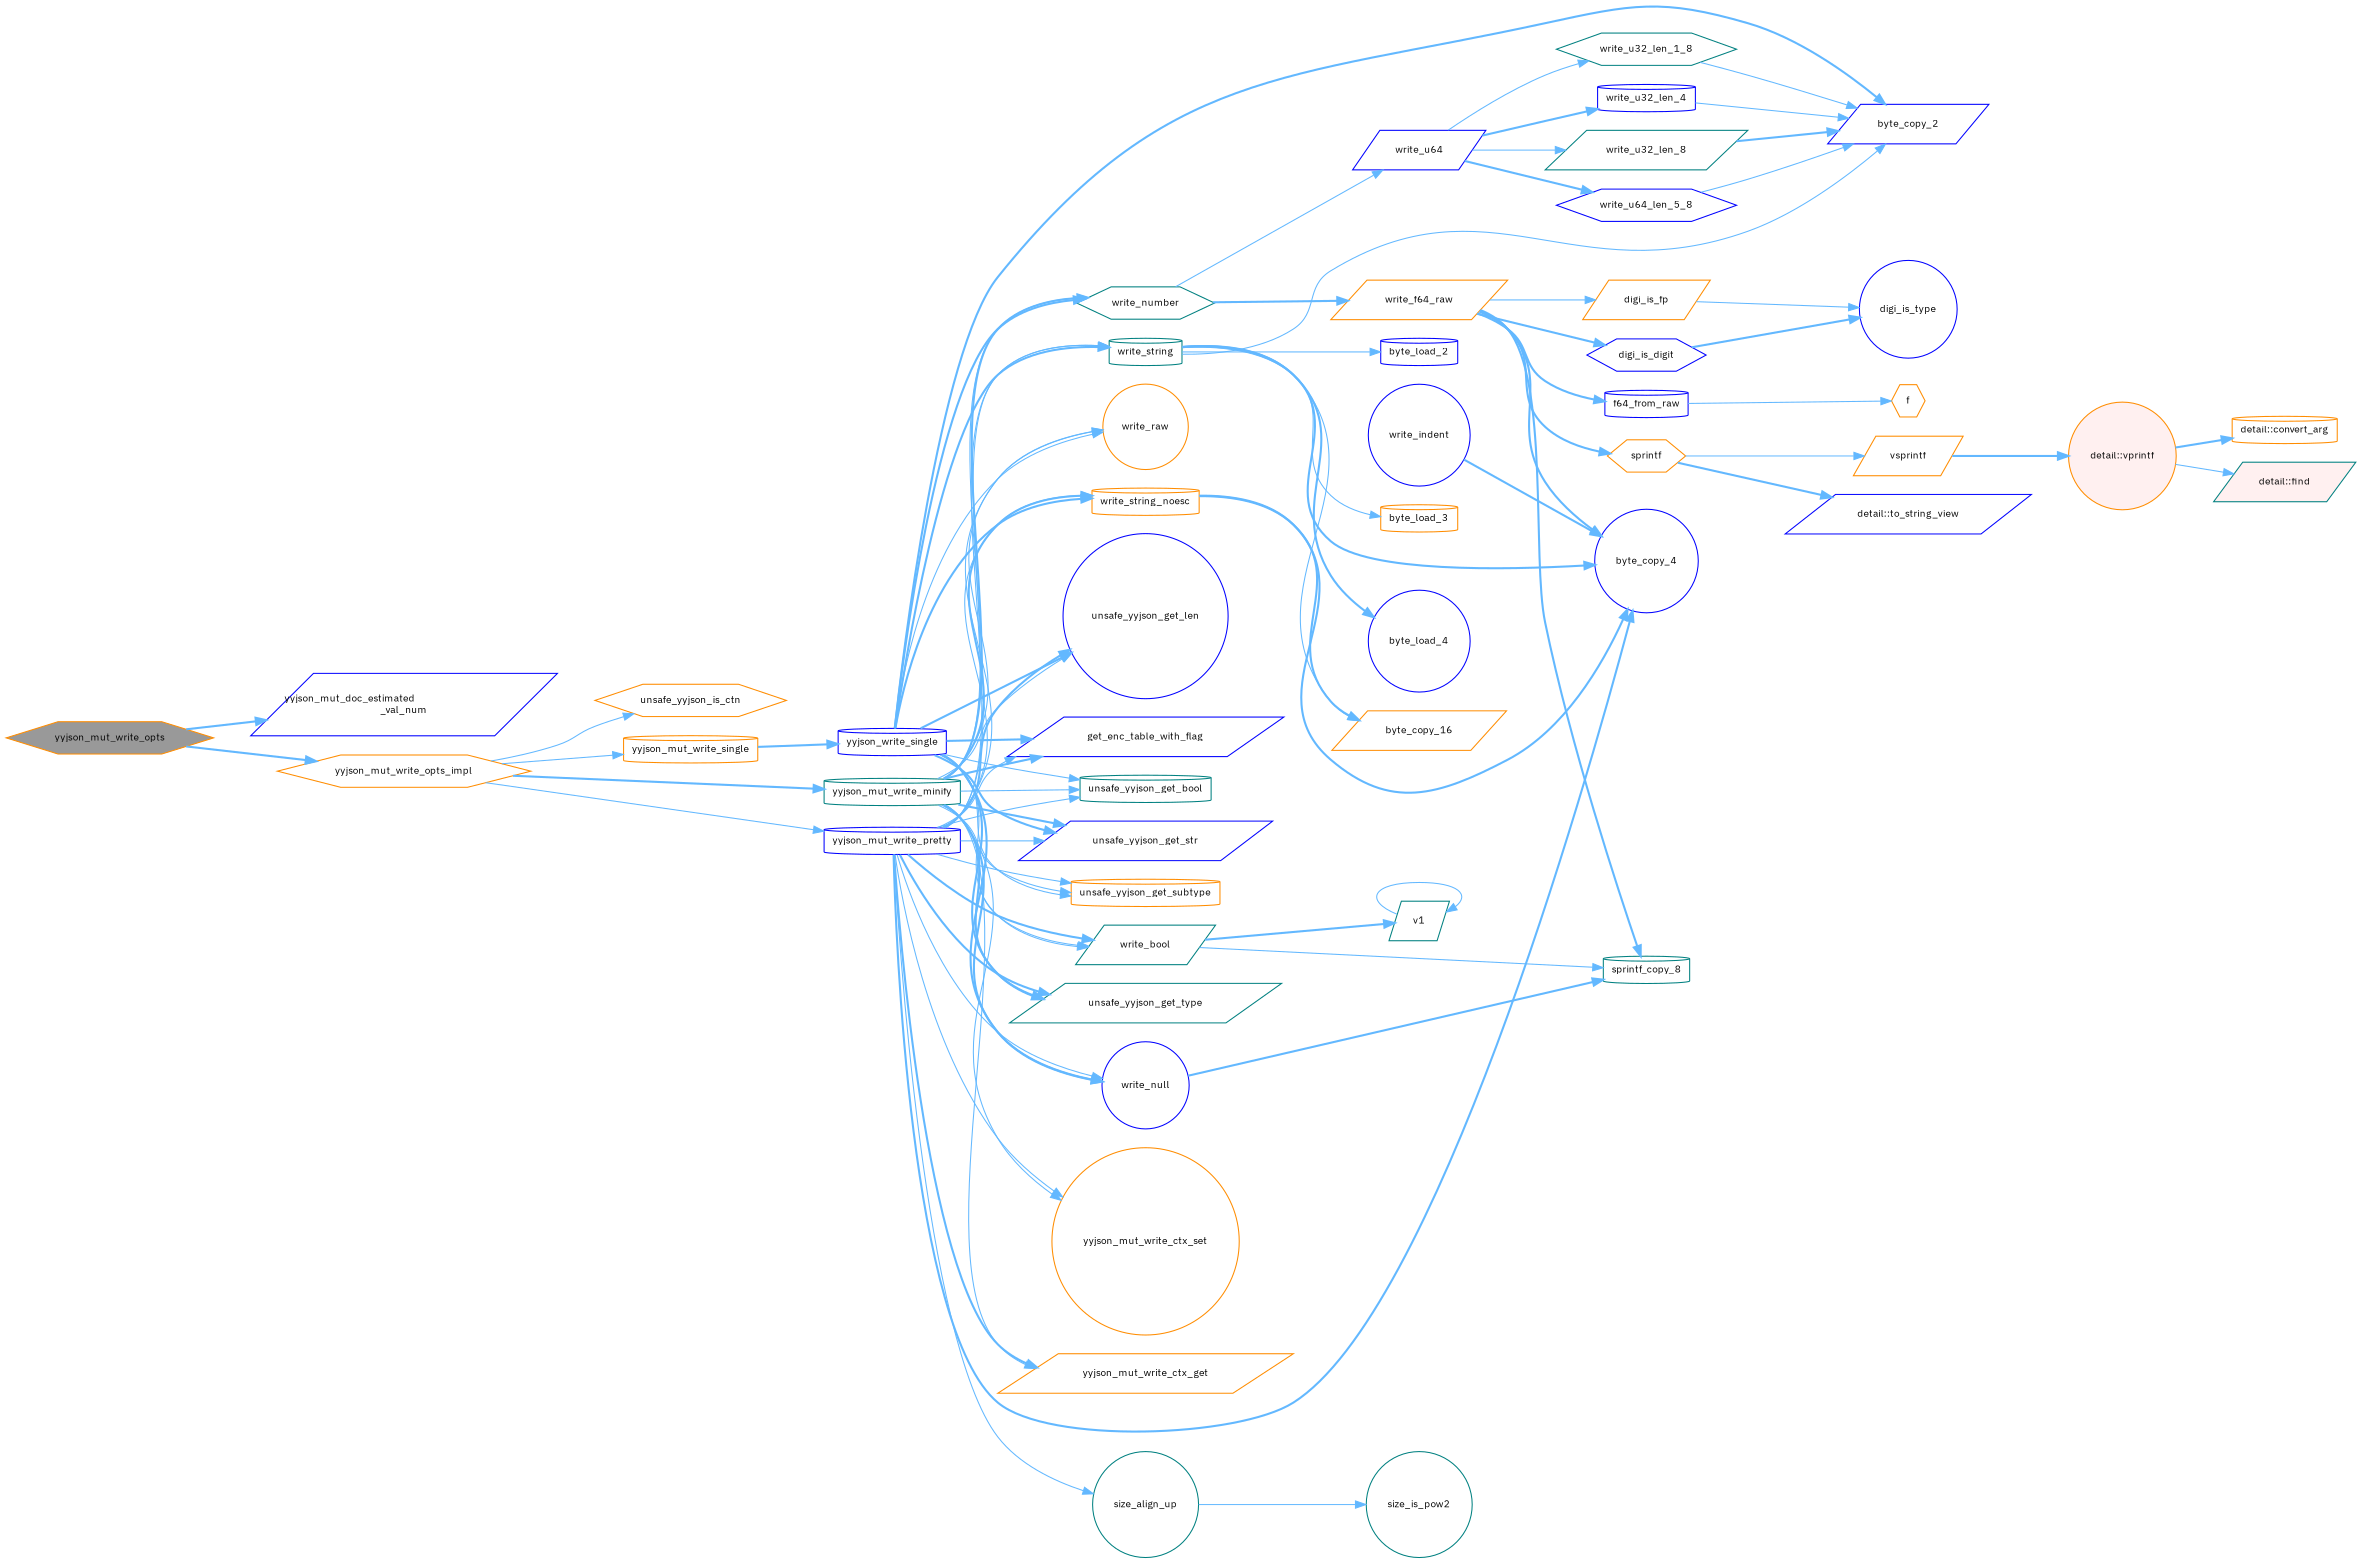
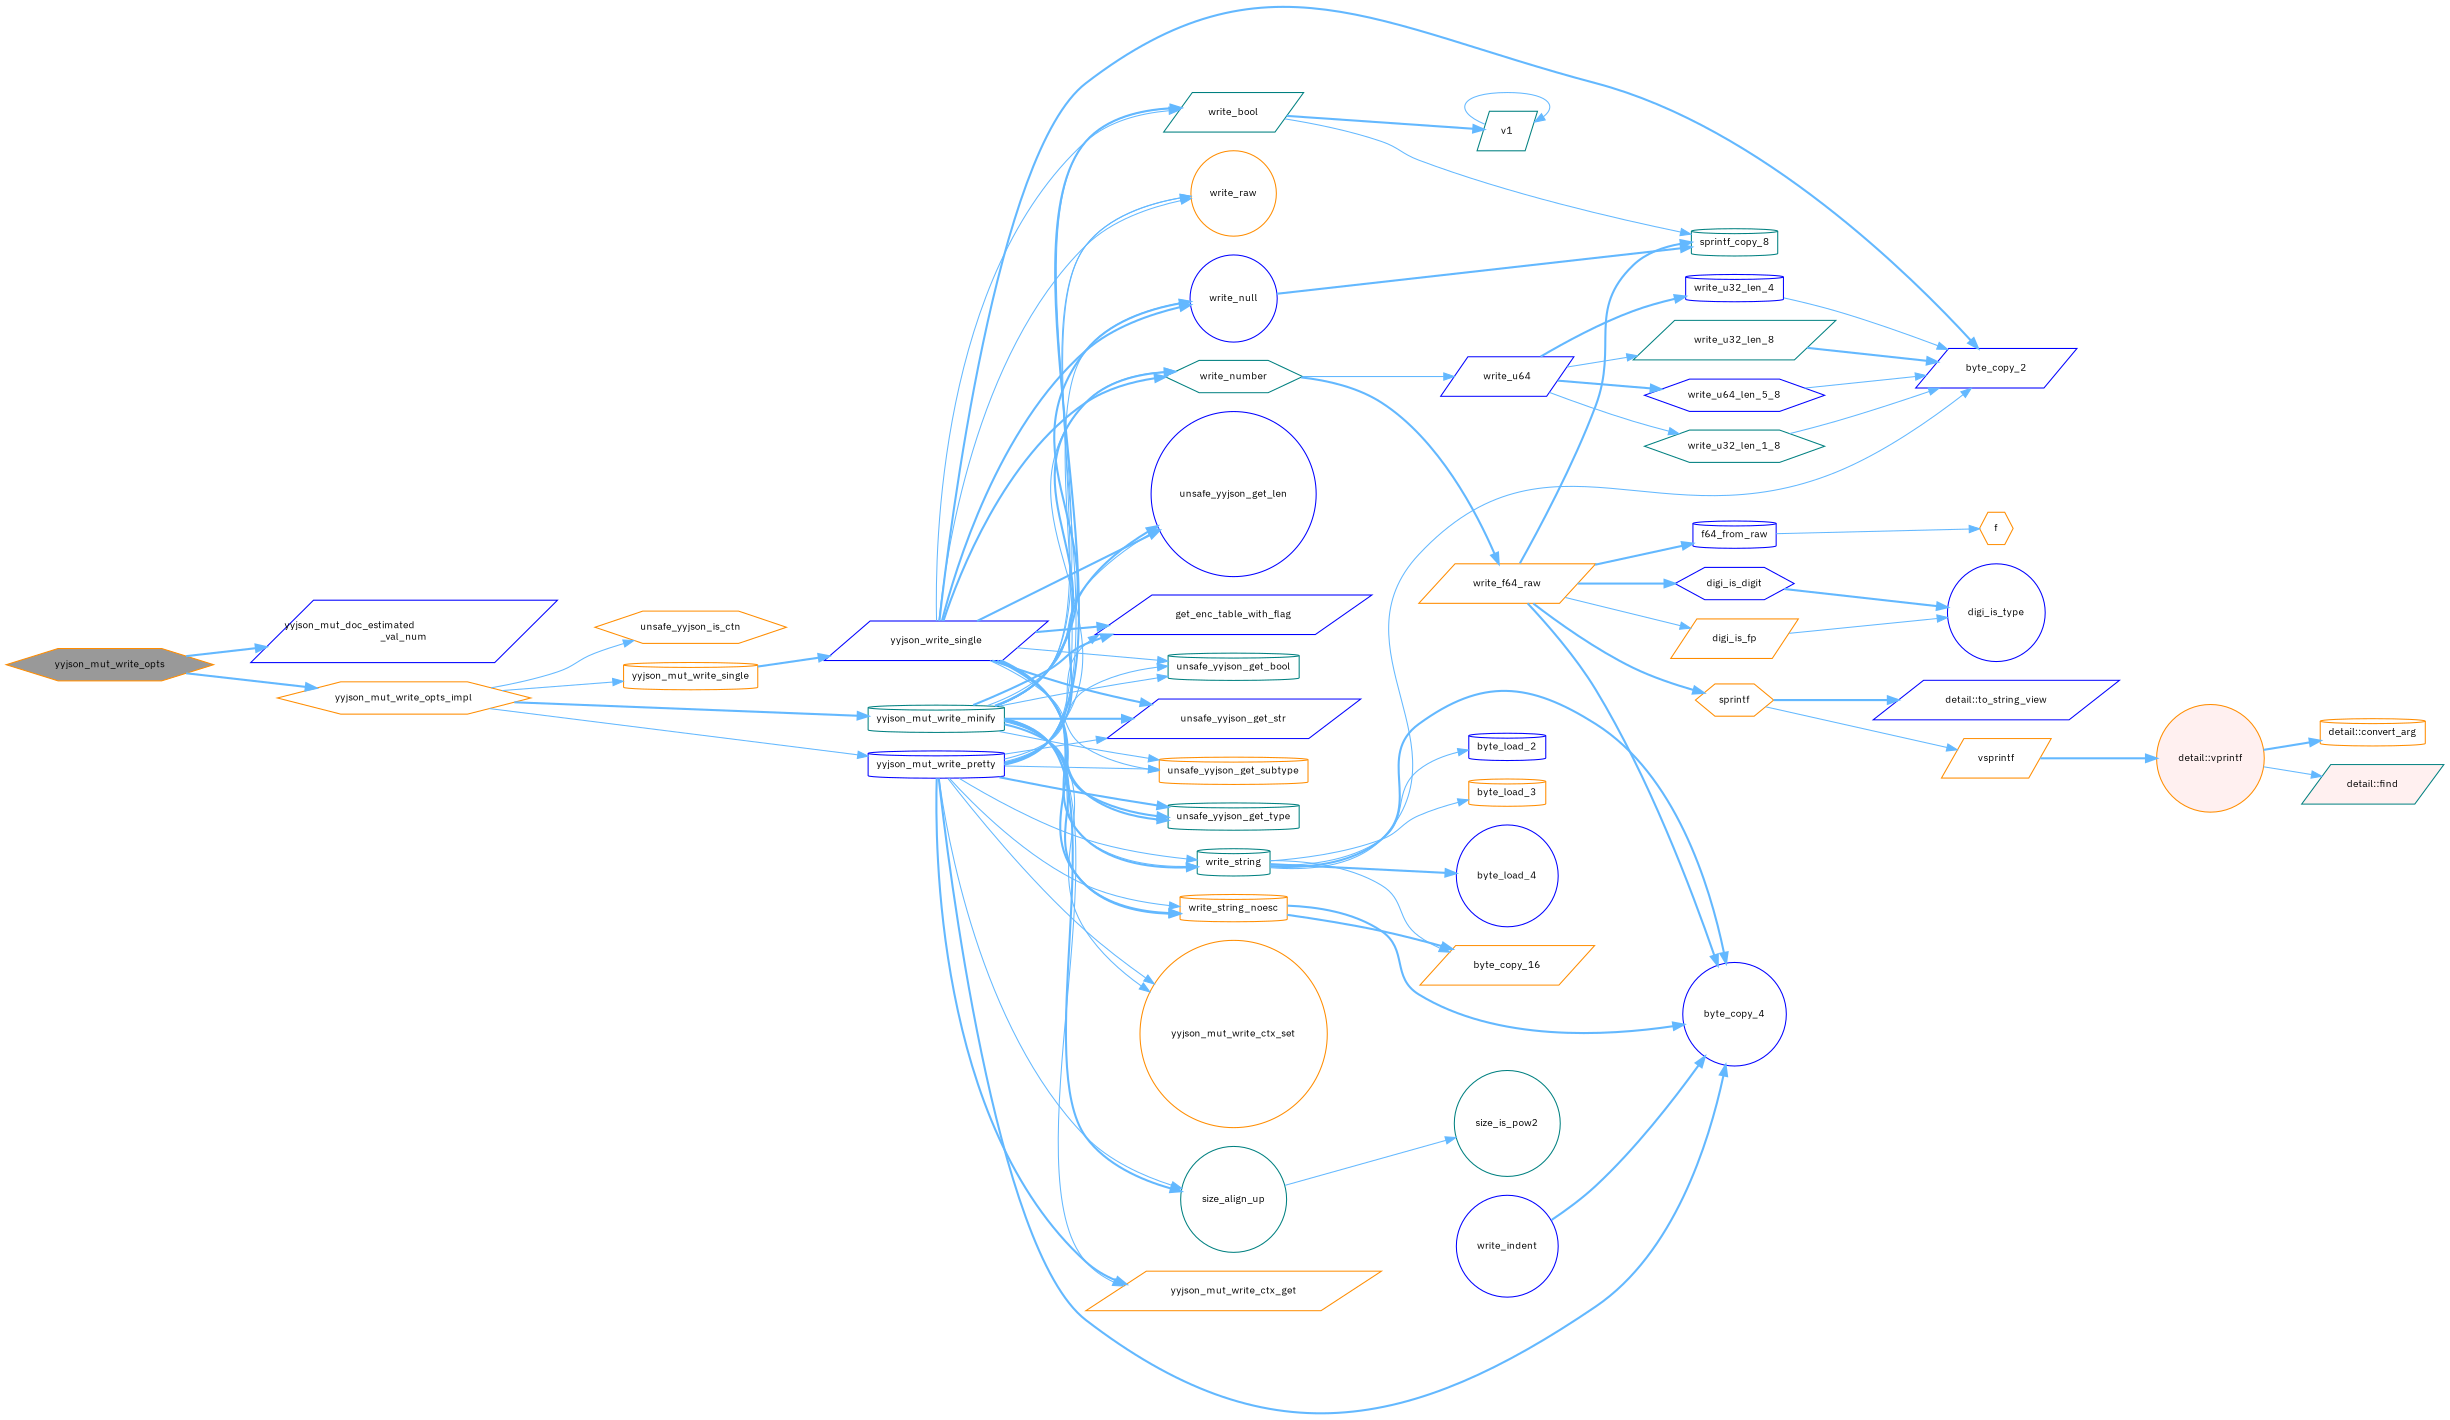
(892, 742) -> (936, 641)
(1146, 1003) -> (1234, 817)
none -> (1069, 1075)
